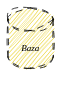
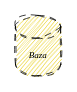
(30, 38) -> (38, 45)
